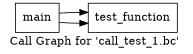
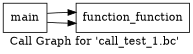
(133, 18) -> (133, 18)
